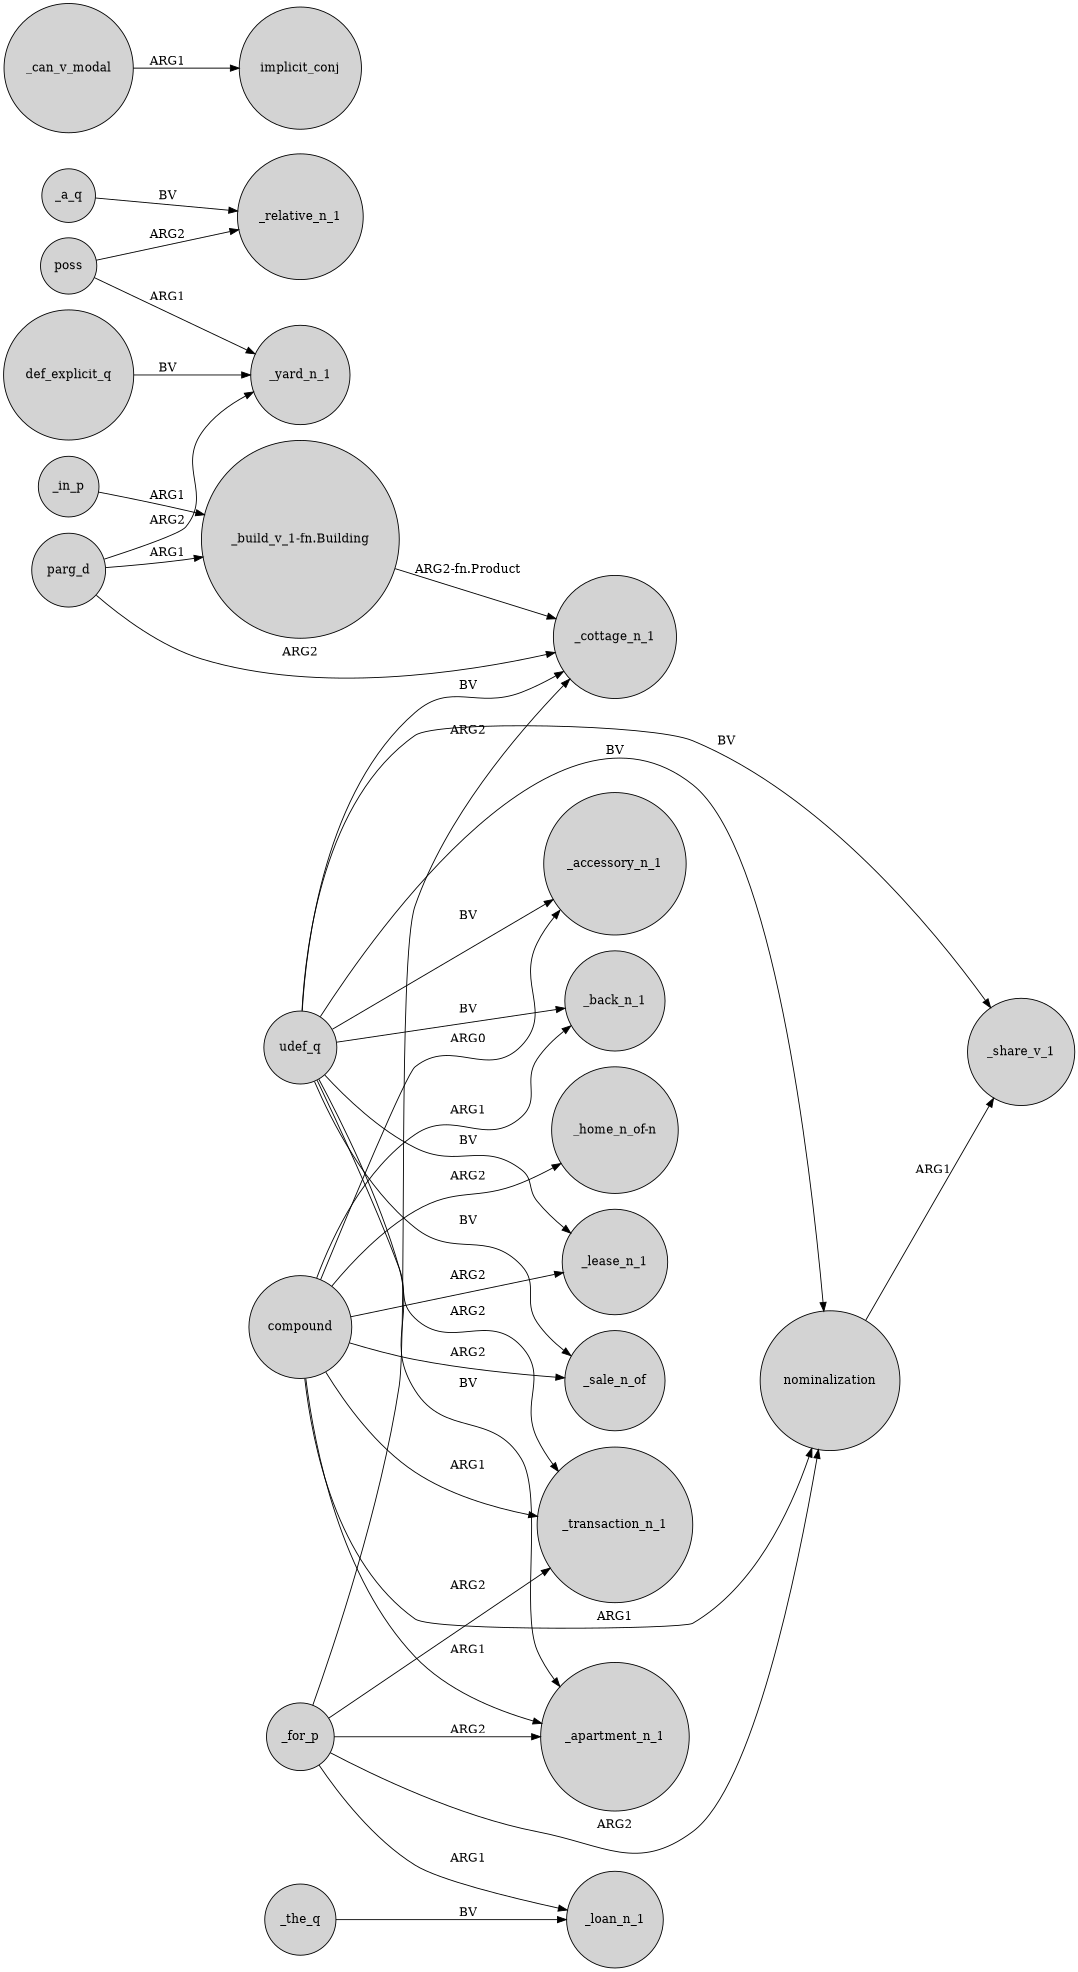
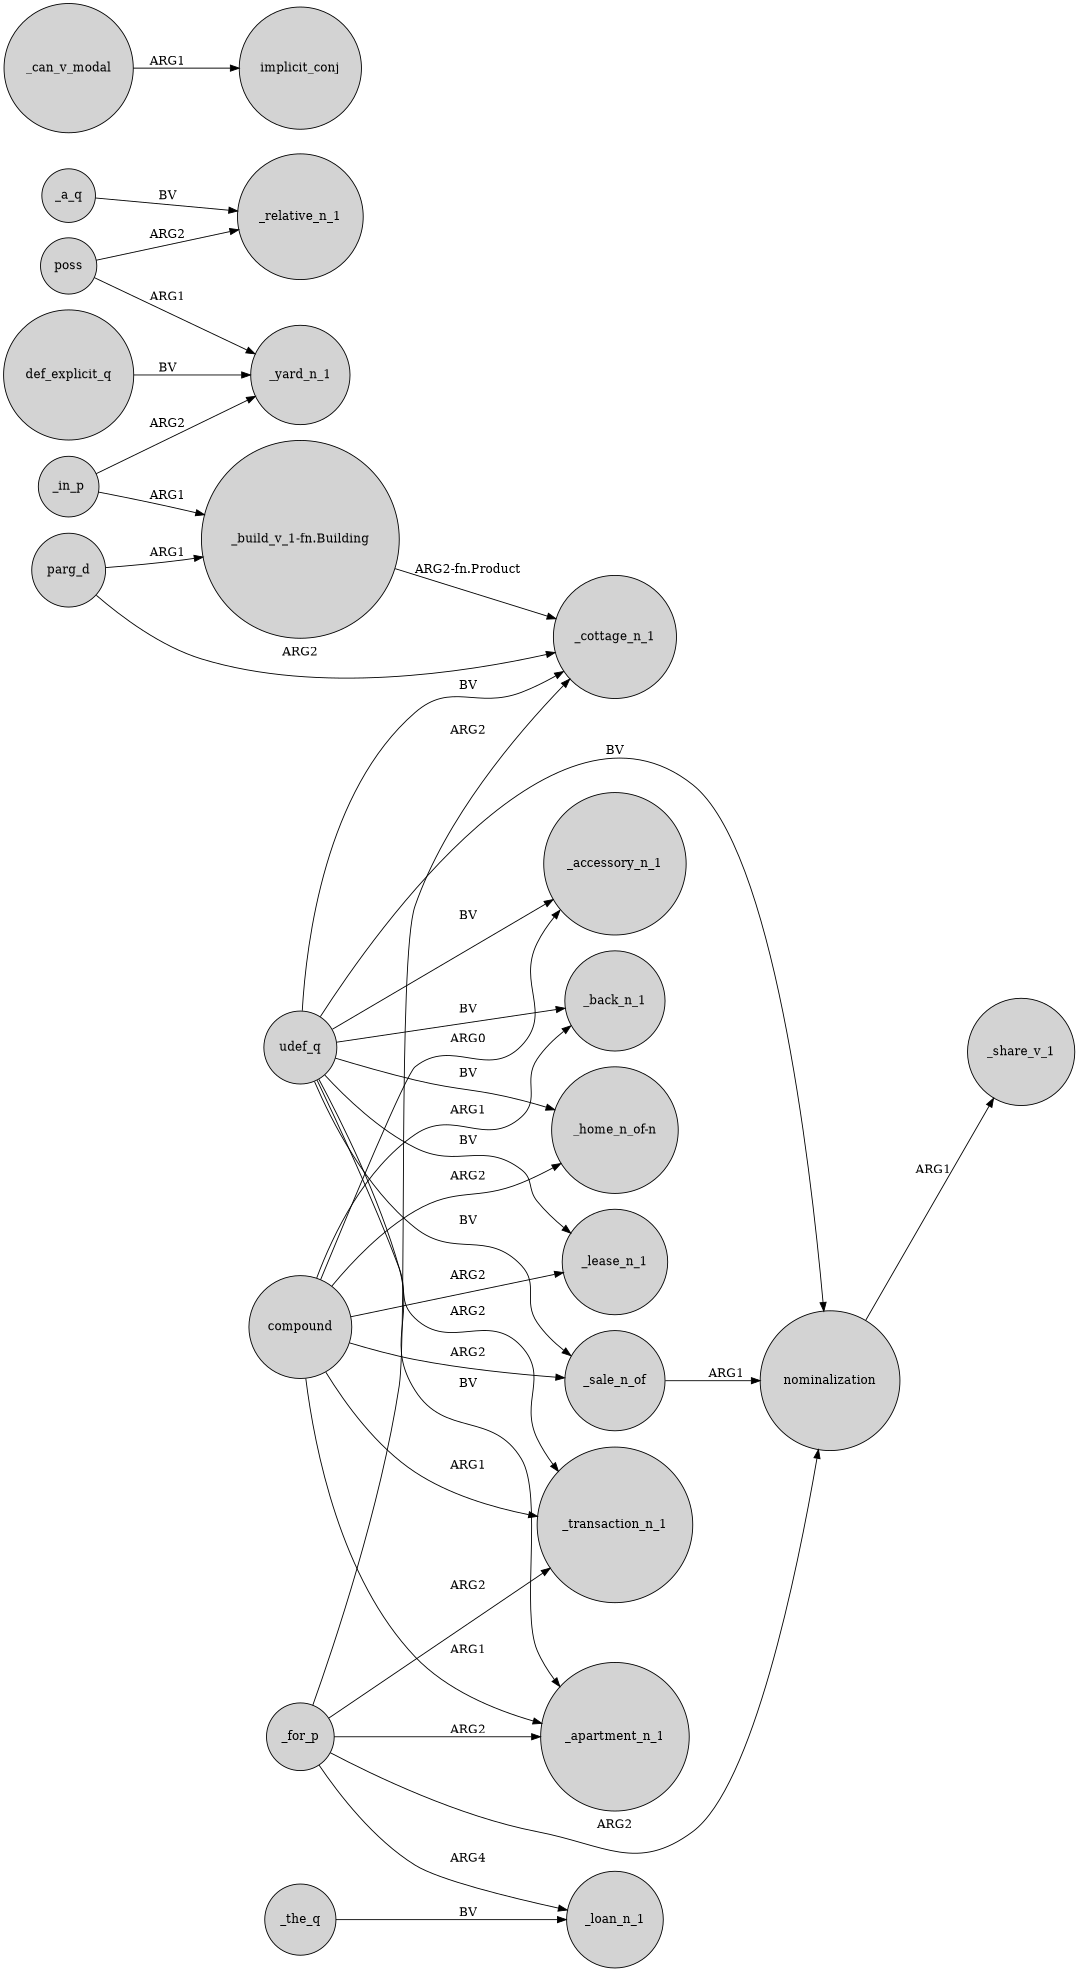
(196, 495) -> (172, 437)
(598, 728) -> (440, 1085)
(521, 1628) -> (708, 1381)
(468, 1859) -> (468, 1859)
